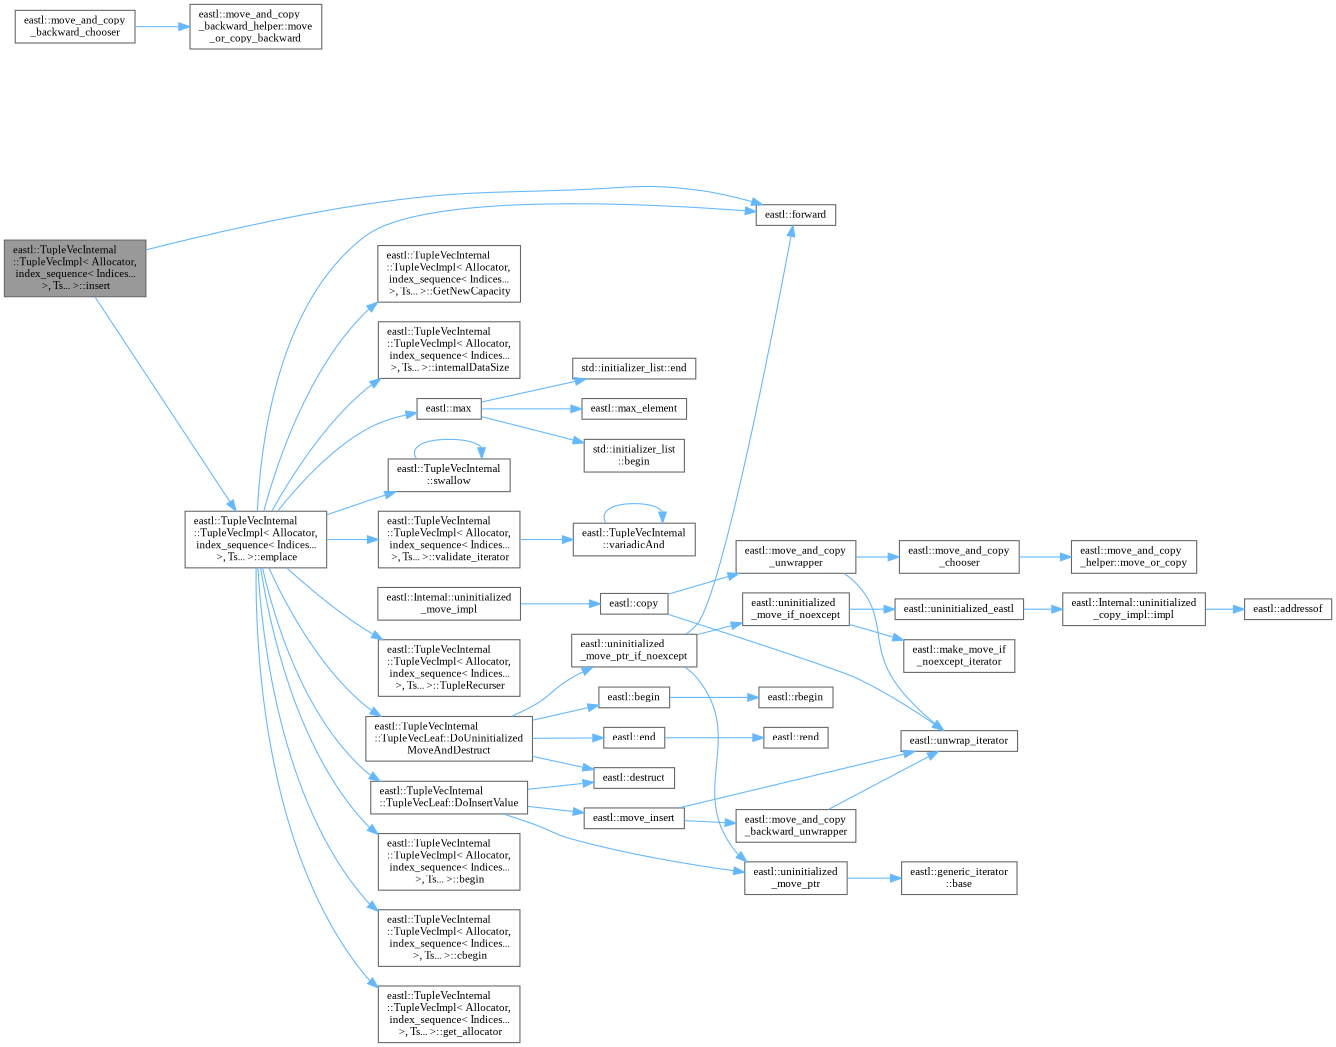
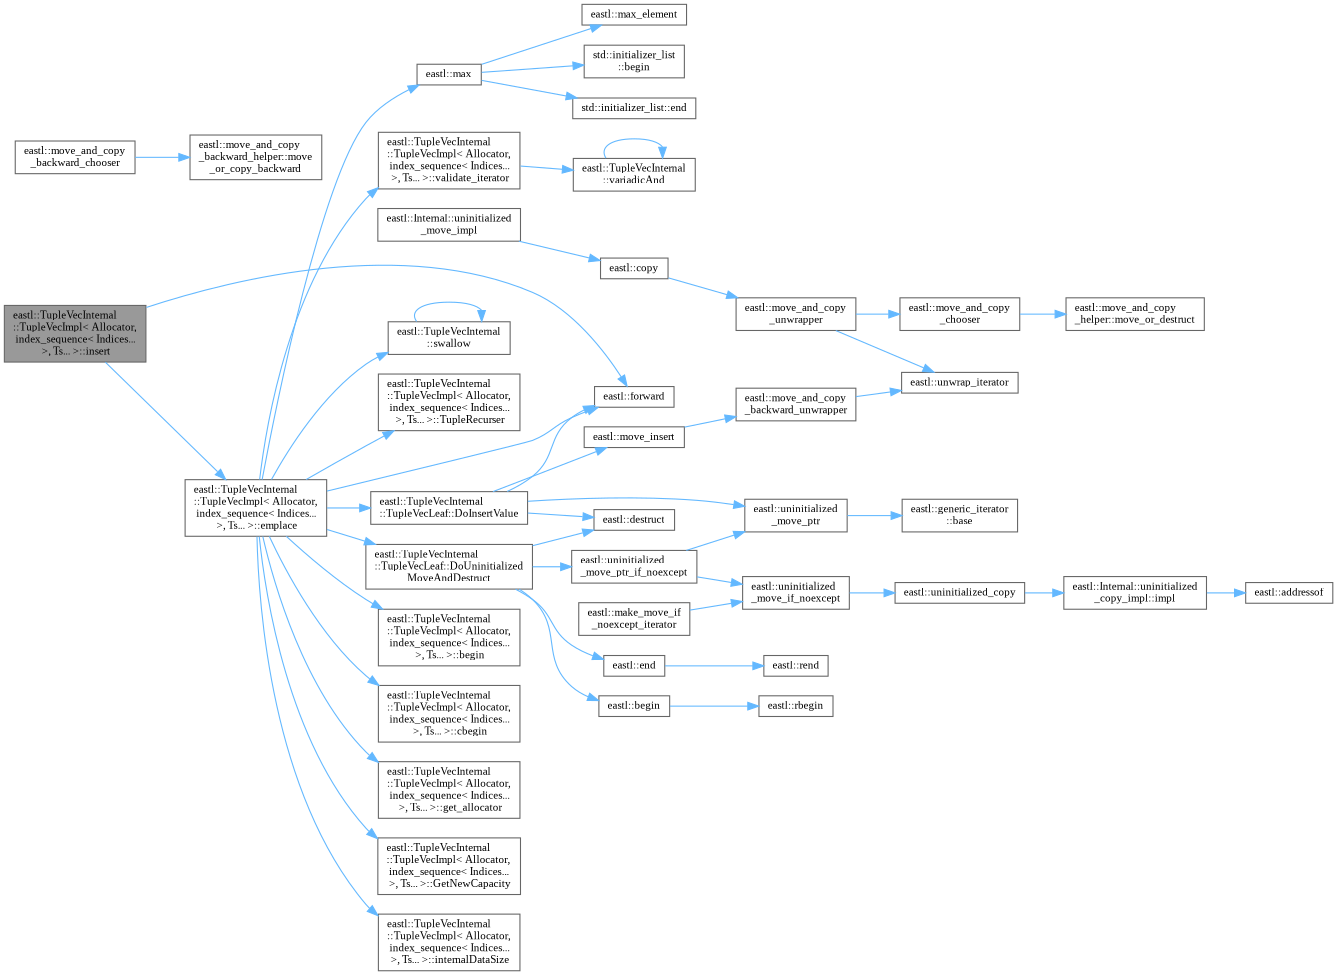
(750, 440) -> (549, 454)
(1134, 557) -> (1135, 314)
(959, 609) -> (960, 593)
(871, 631) -> (711, 607)
(806, 660) -> none
(791, 781) -> none
